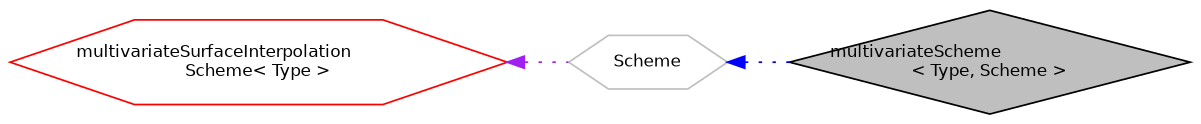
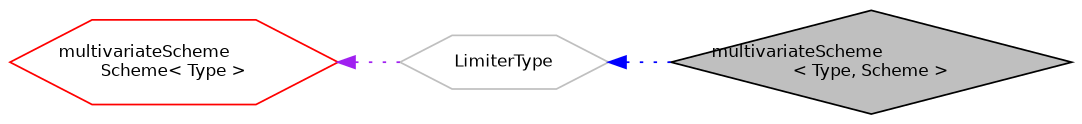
(259, 62) -> (174, 62)
(648, 62) -> (504, 62)
